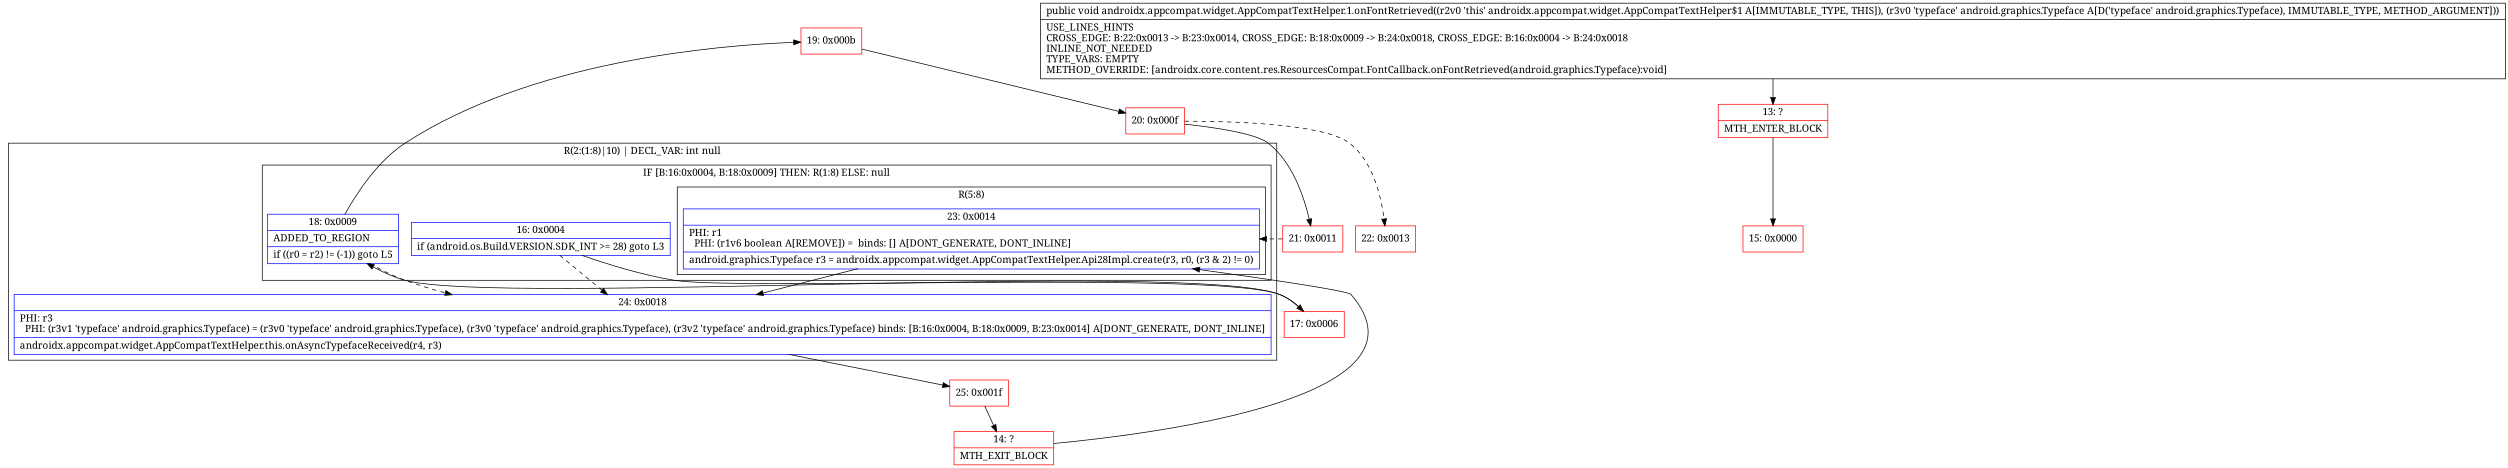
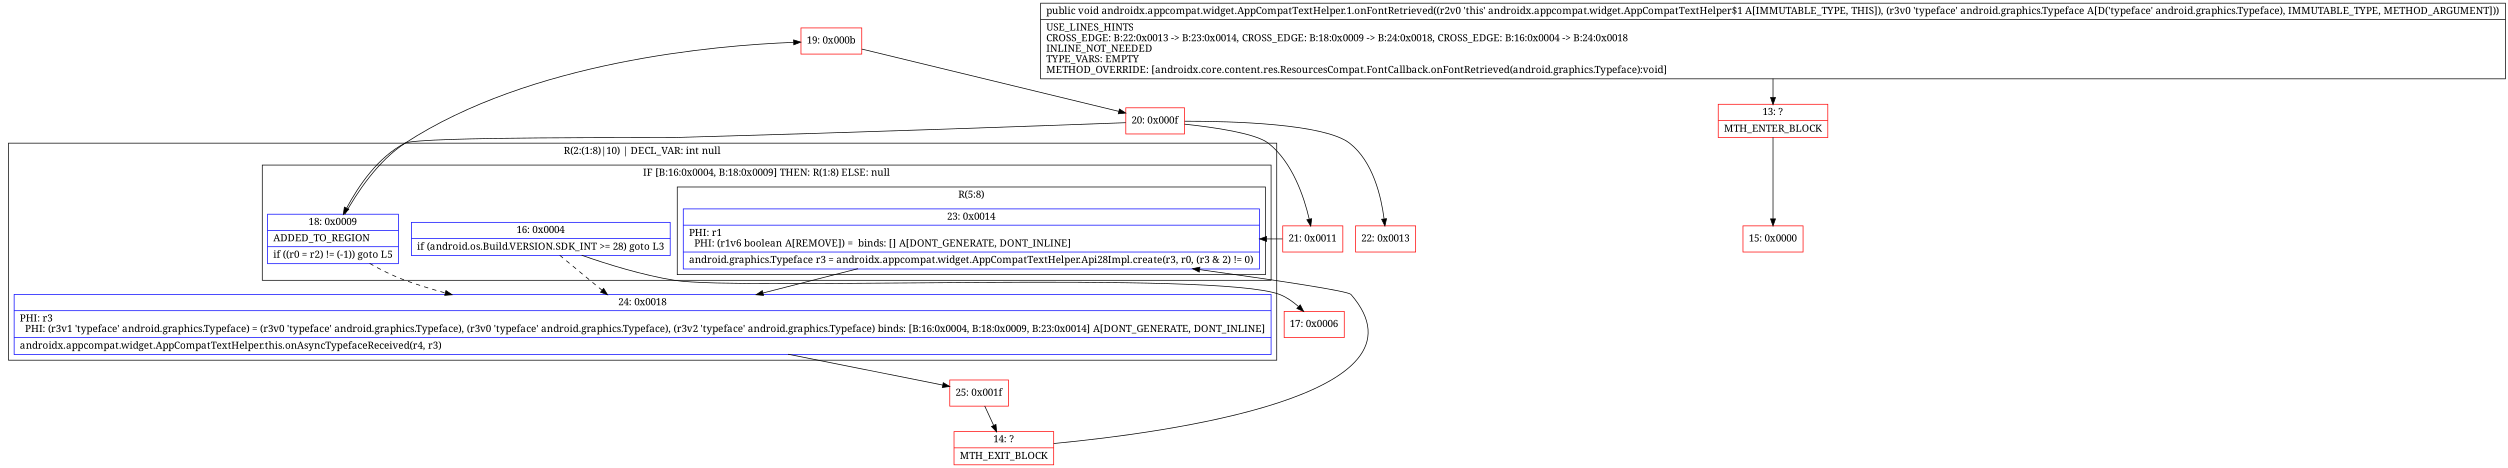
(1311, 130) -> (1311, 130)
(1275, 239) -> (1275, 239)
(699, 287) -> (721, 136)
